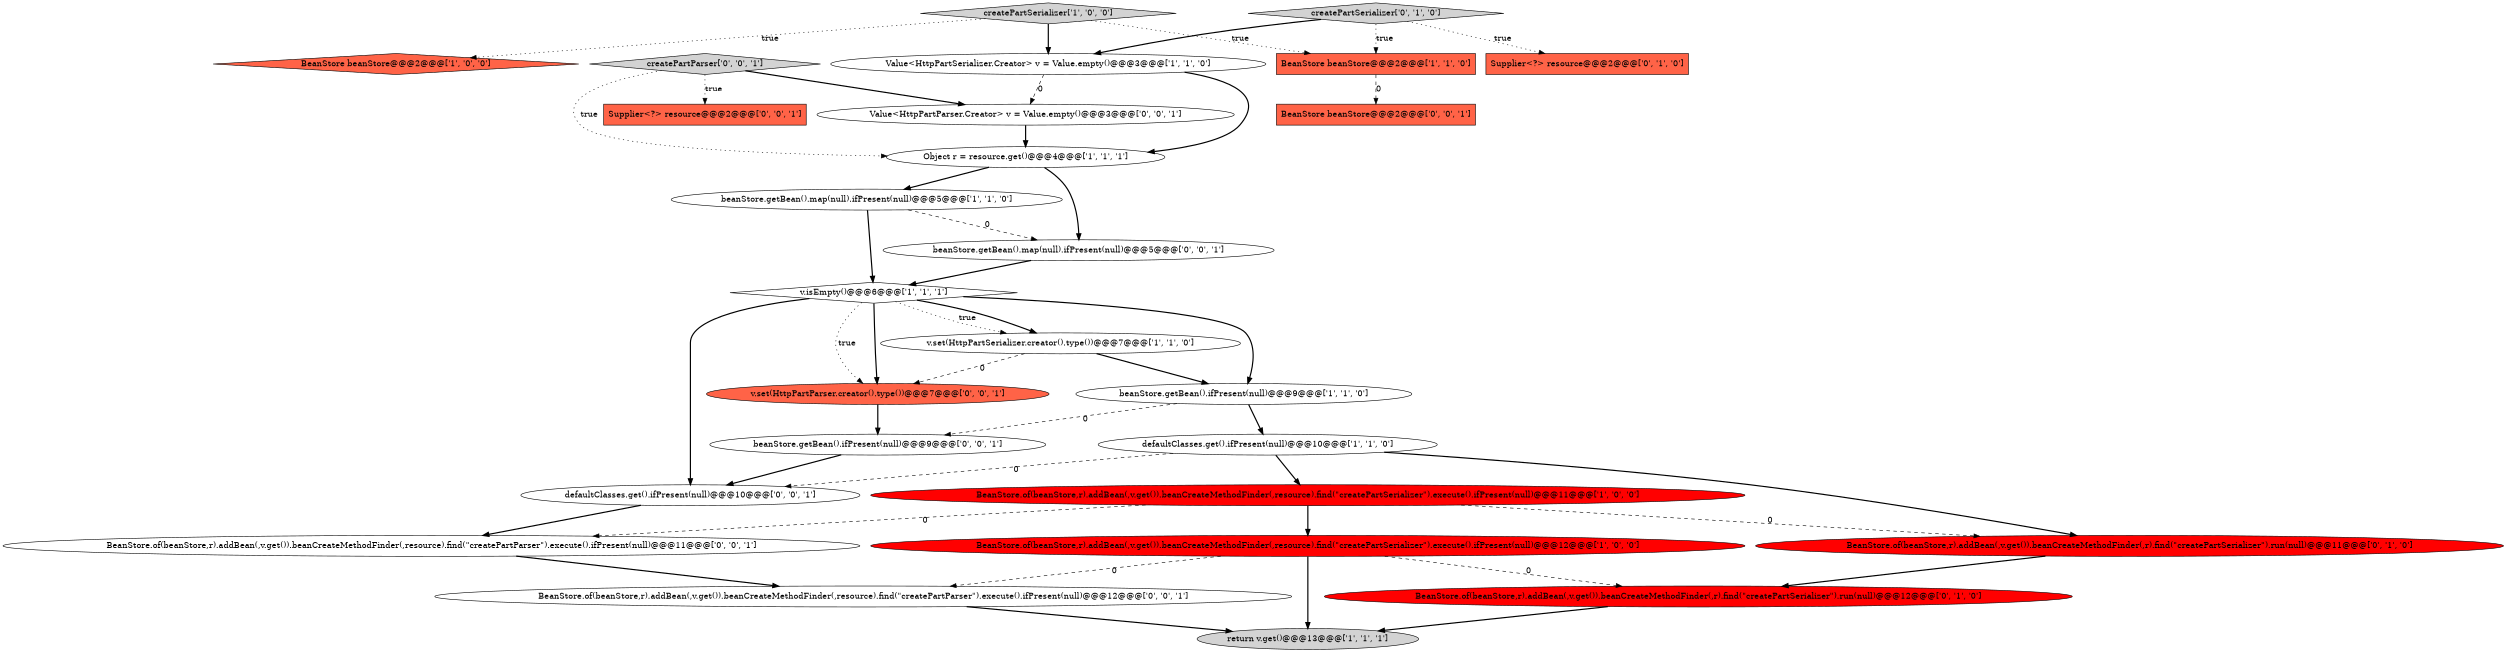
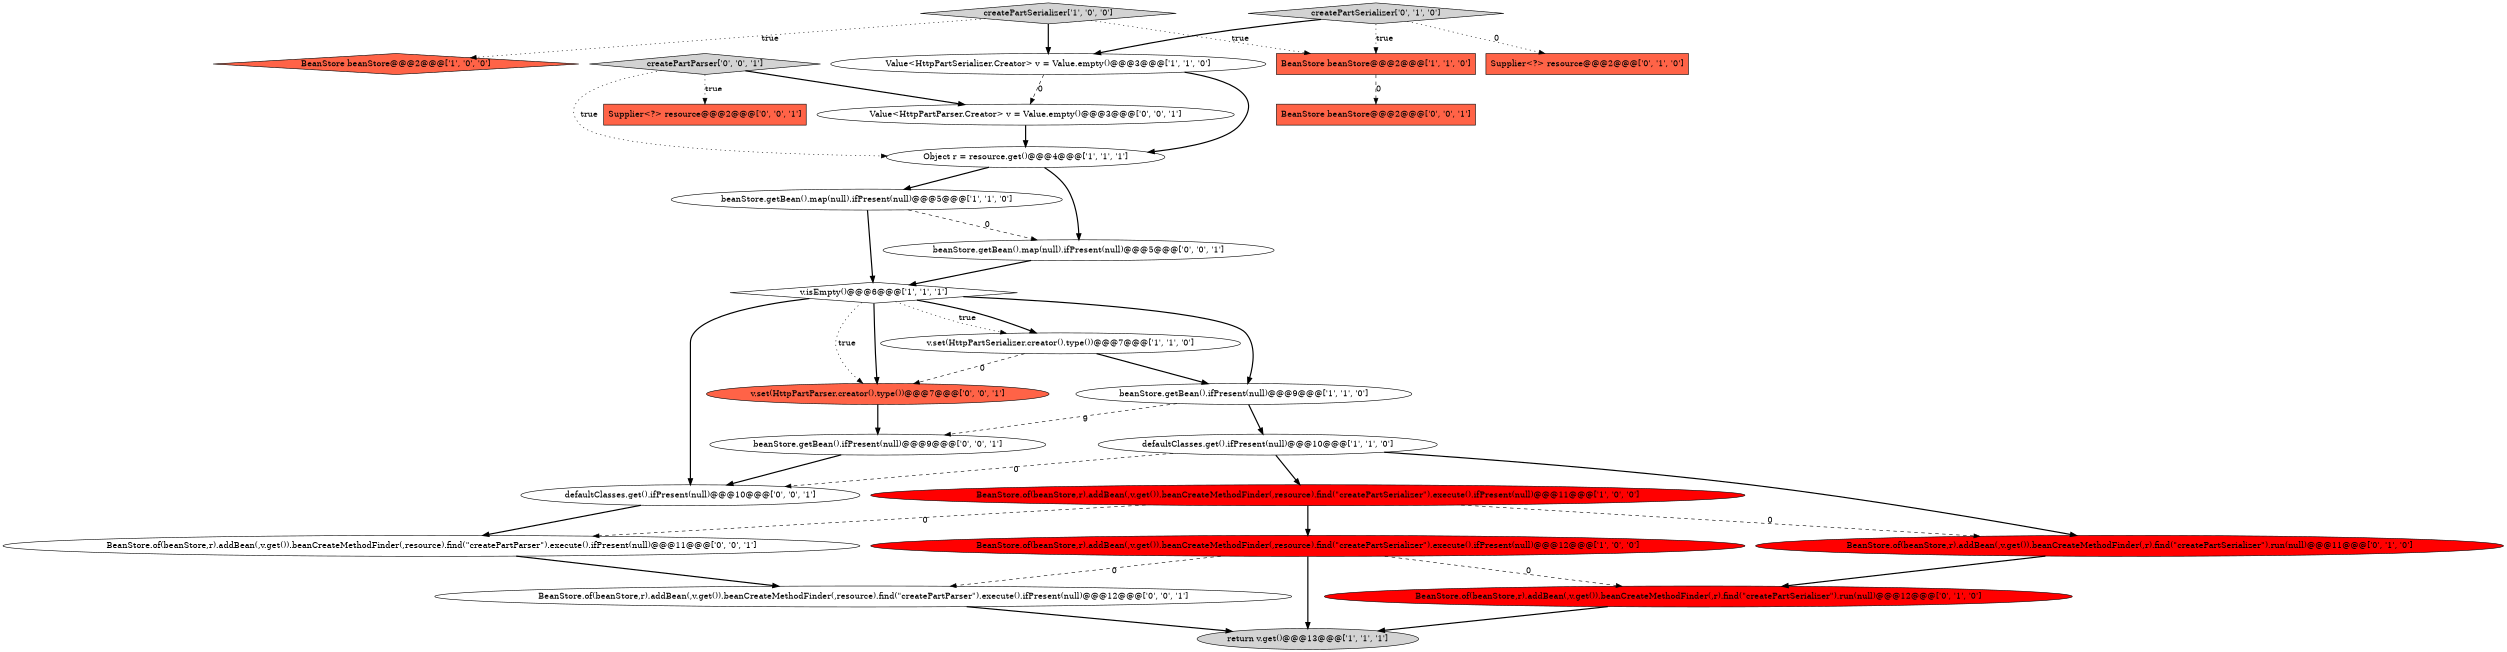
(1503, 39) -> (1497, 39)
(1086, 419) -> (1086, 419)
